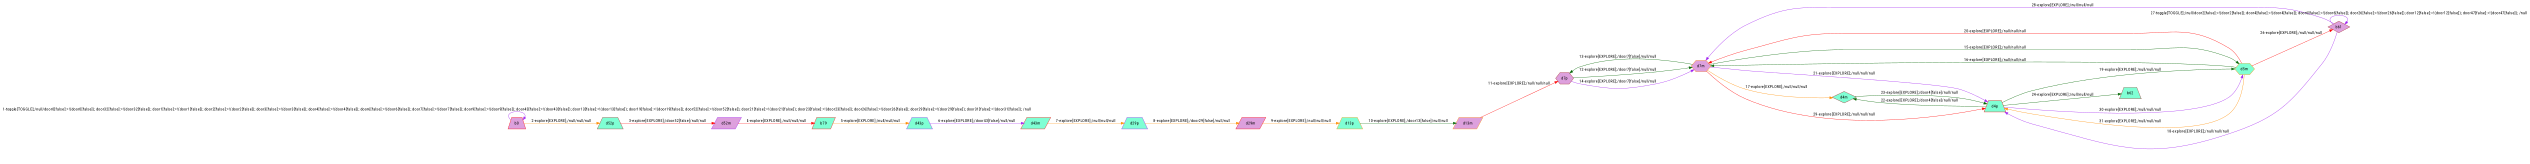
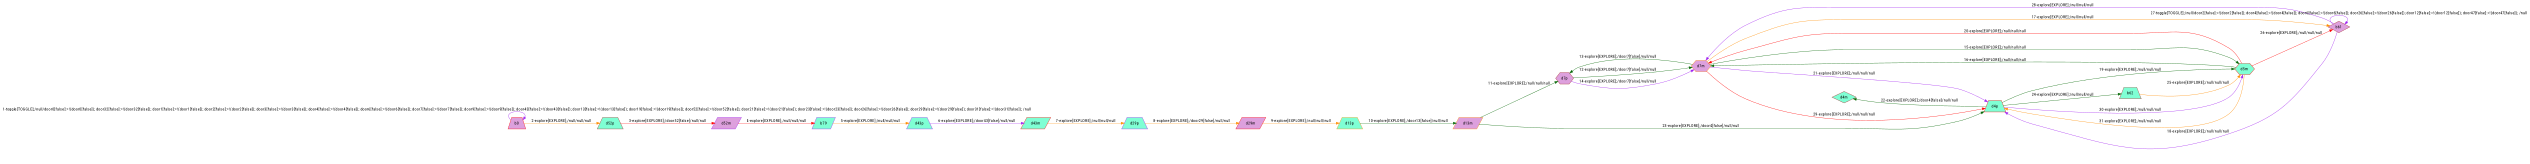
(2245, 69) -> (2245, 69)
(1766, 94) -> (2013, 20)
(1920, 95) -> (1731, 128)
none -> (2191, 95)
(1518, 100) -> (1518, 100)
(824, 123) -> (824, 123)
